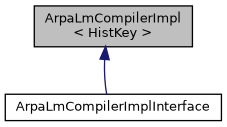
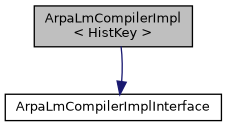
(105, 77) -> (122, 64)
